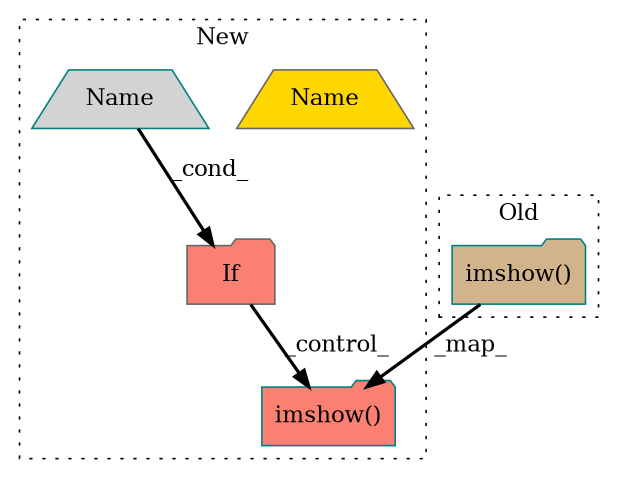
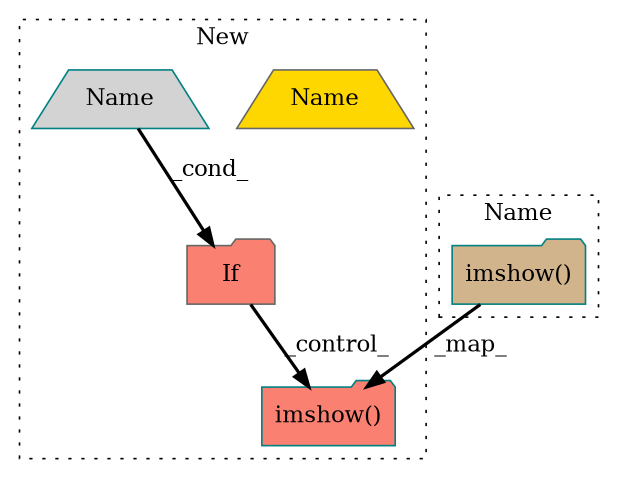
(519, 214) -> (519, 214)
